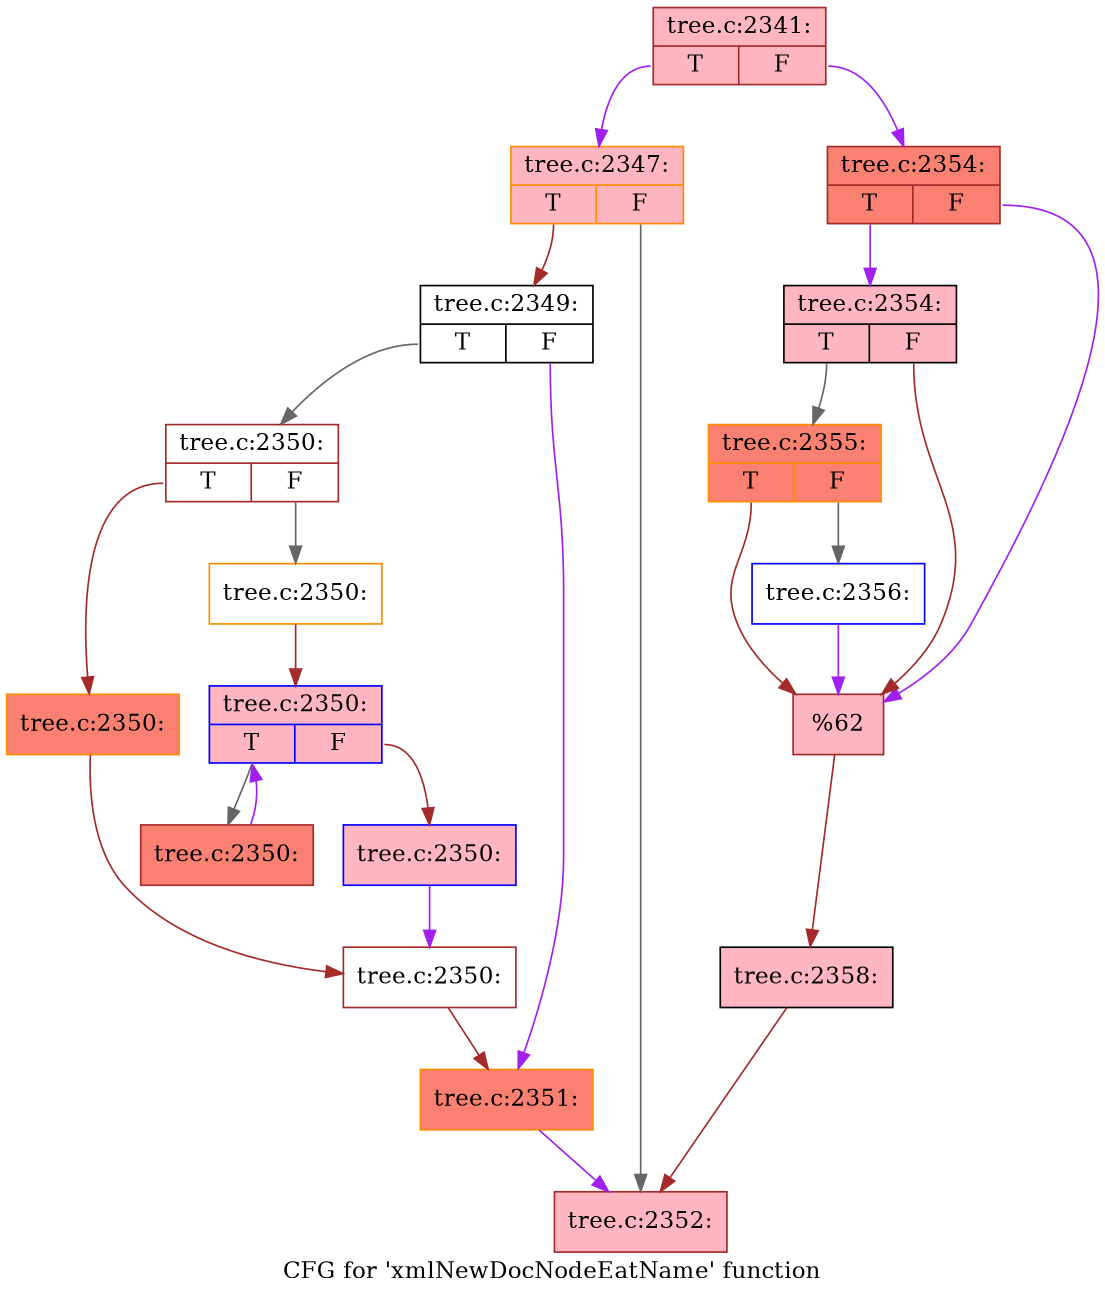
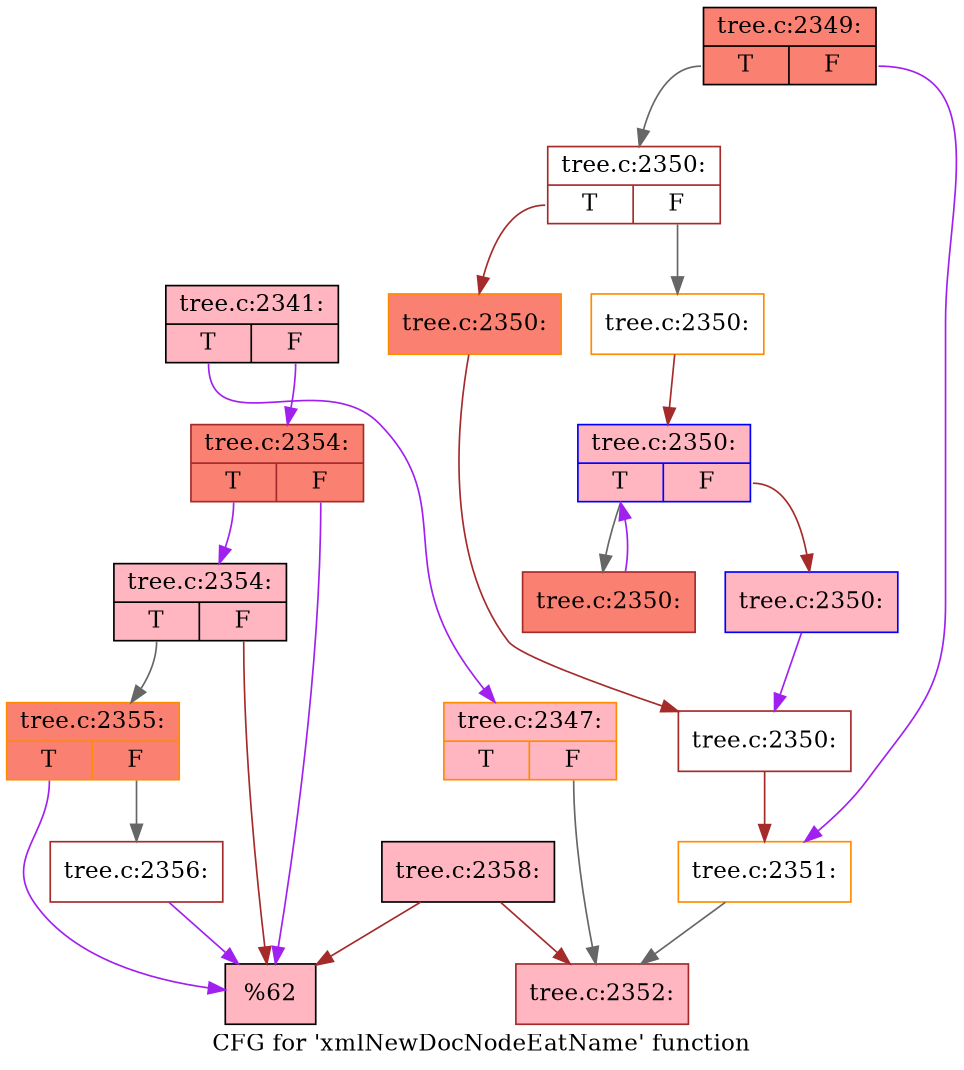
(740, 46) -> (252, 324)
(550, 248) -> none
(507, 324) -> (790, 46)
(838, 594) -> (137, 872)
(732, 600) -> (58, 928)
(838, 724) -> (271, 994)
(824, 842) -> (376, 929)
(507, 1100) -> (765, 872)
(567, 1155) -> (690, 928)
